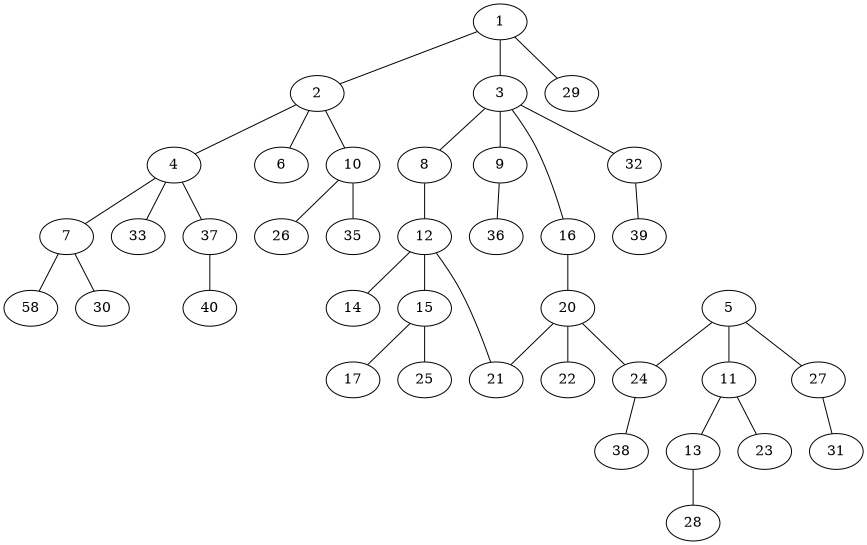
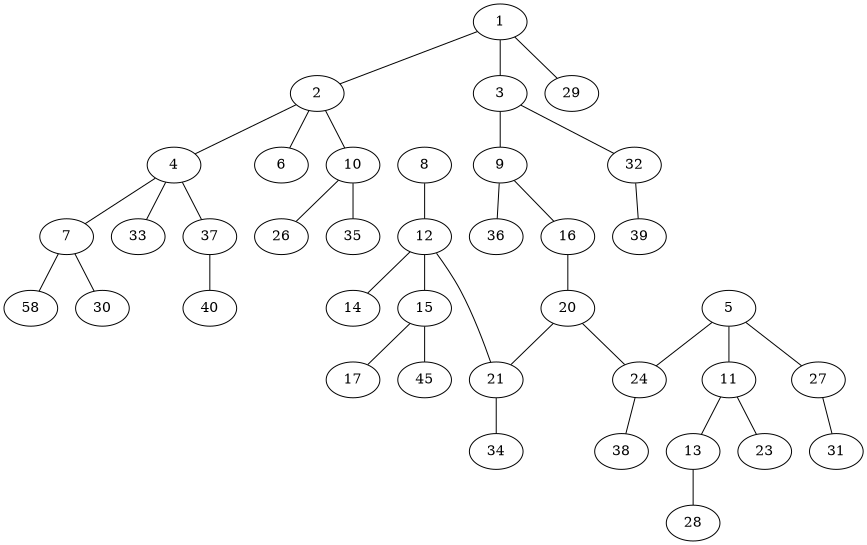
(462, 129) -> none
(543, 162) -> (534, 201)
(425, 380) -> (425, 380)
(568, 380) -> none
none -> (496, 451)
